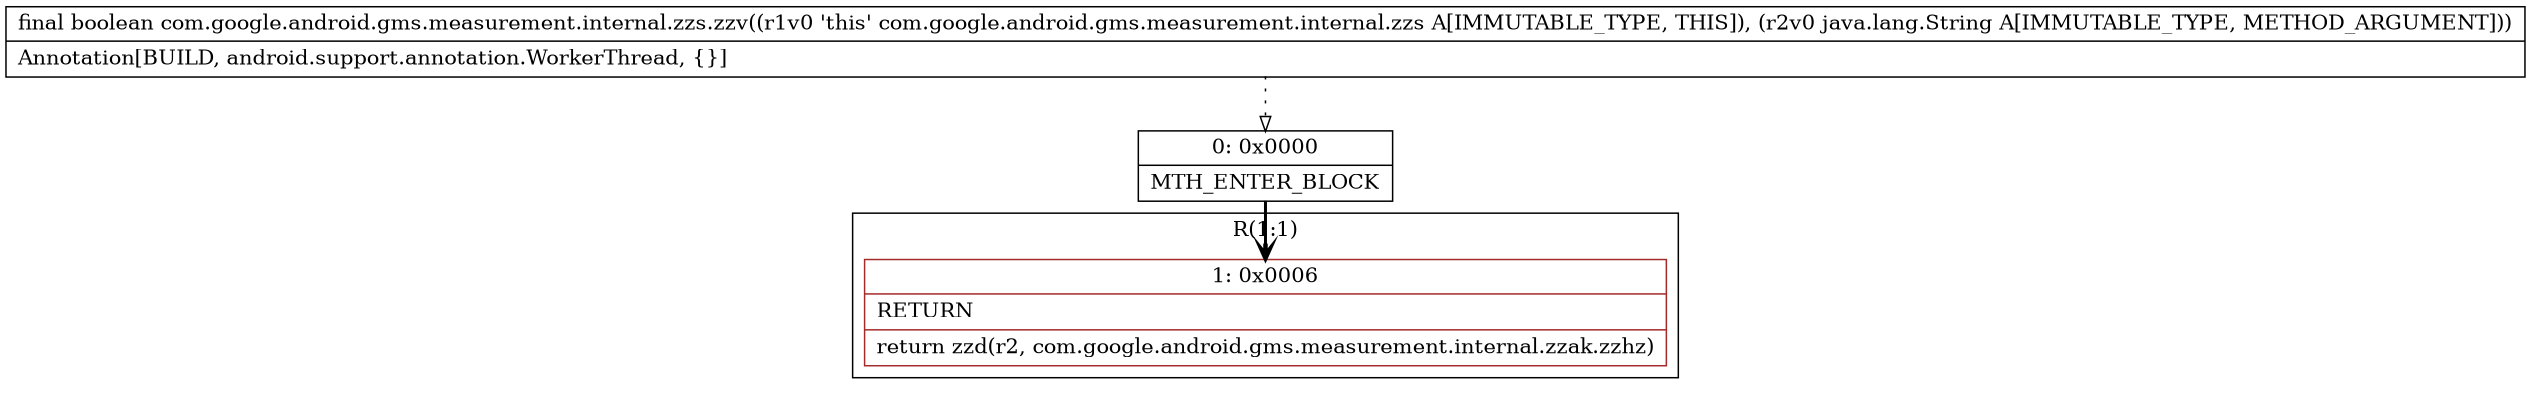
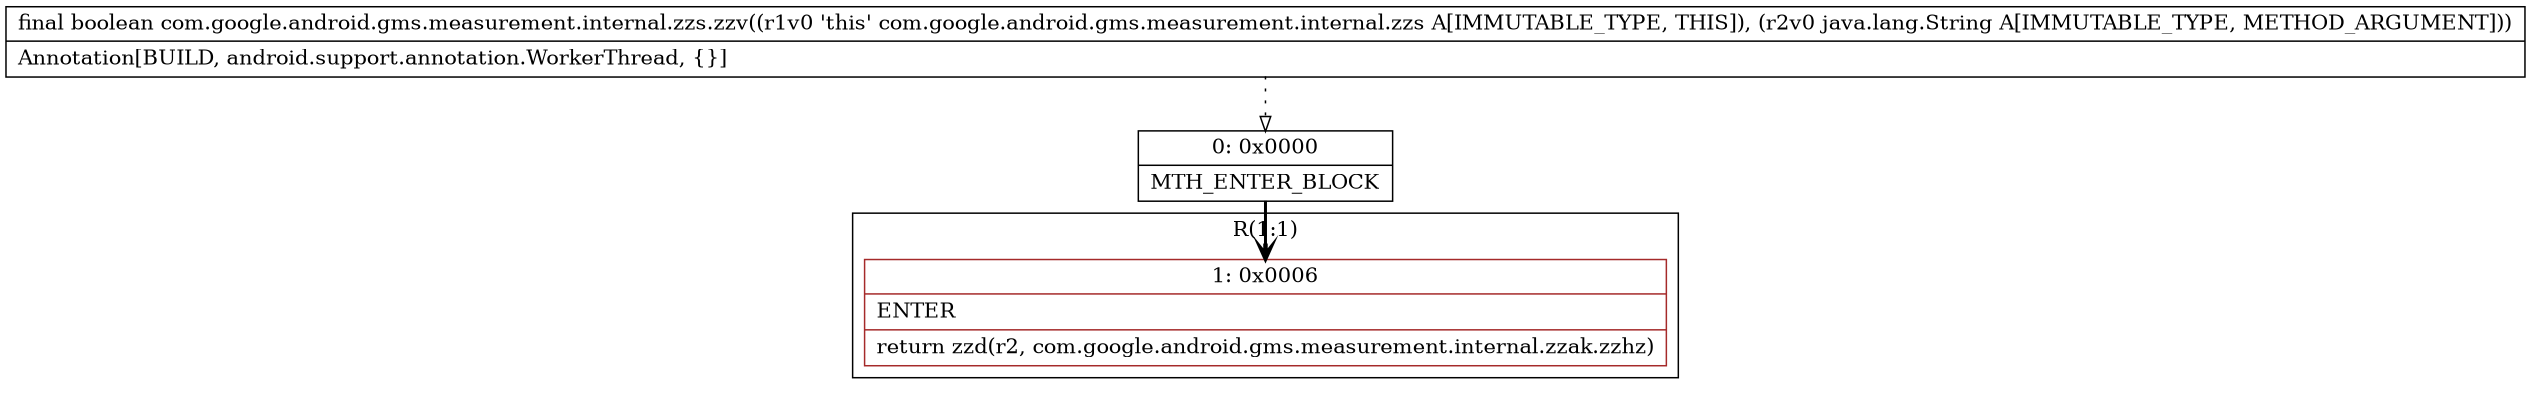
(925, 311) -> (916, 311)
